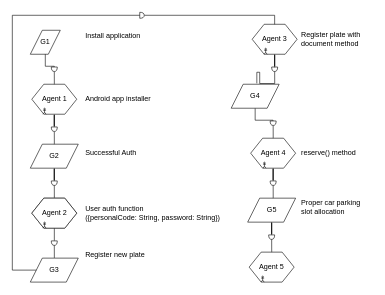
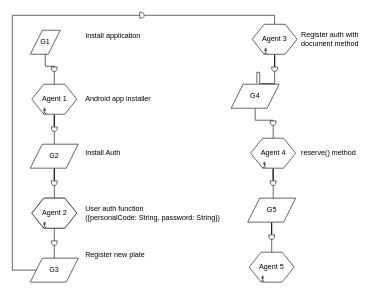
(335, 39) -> (334, 39)
(114, 153) -> (107, 153)
(336, 207) -> none
